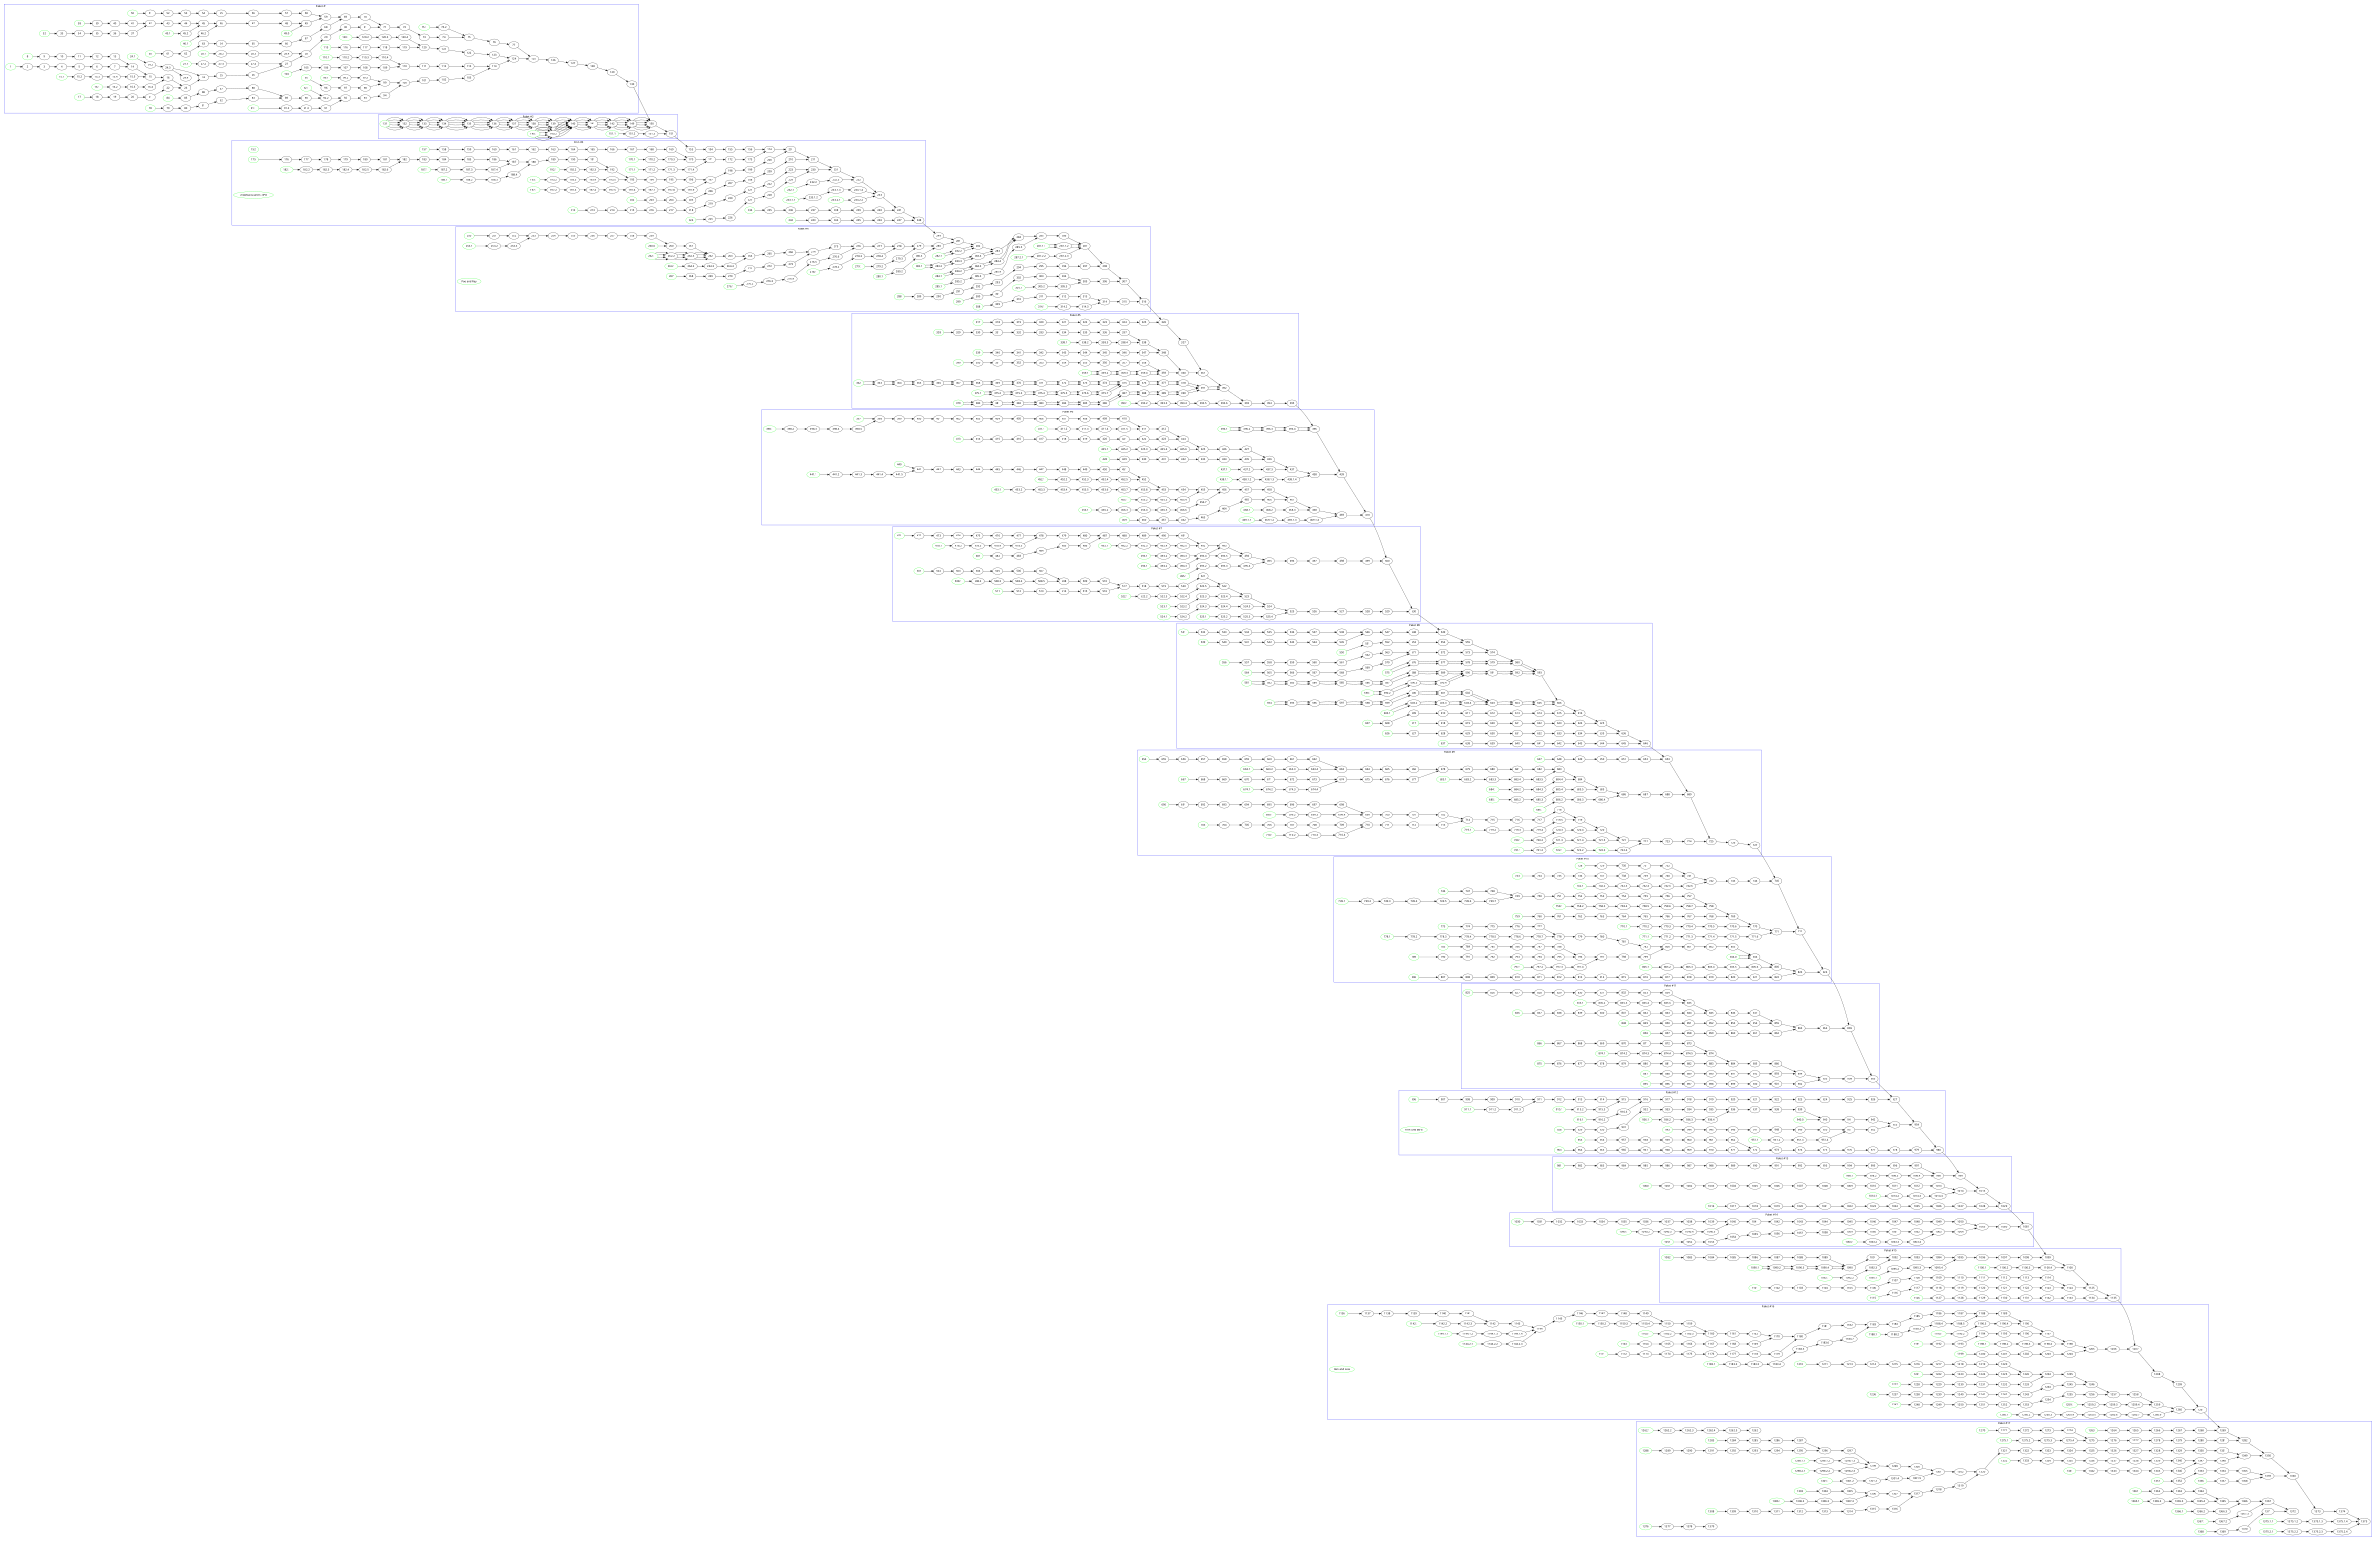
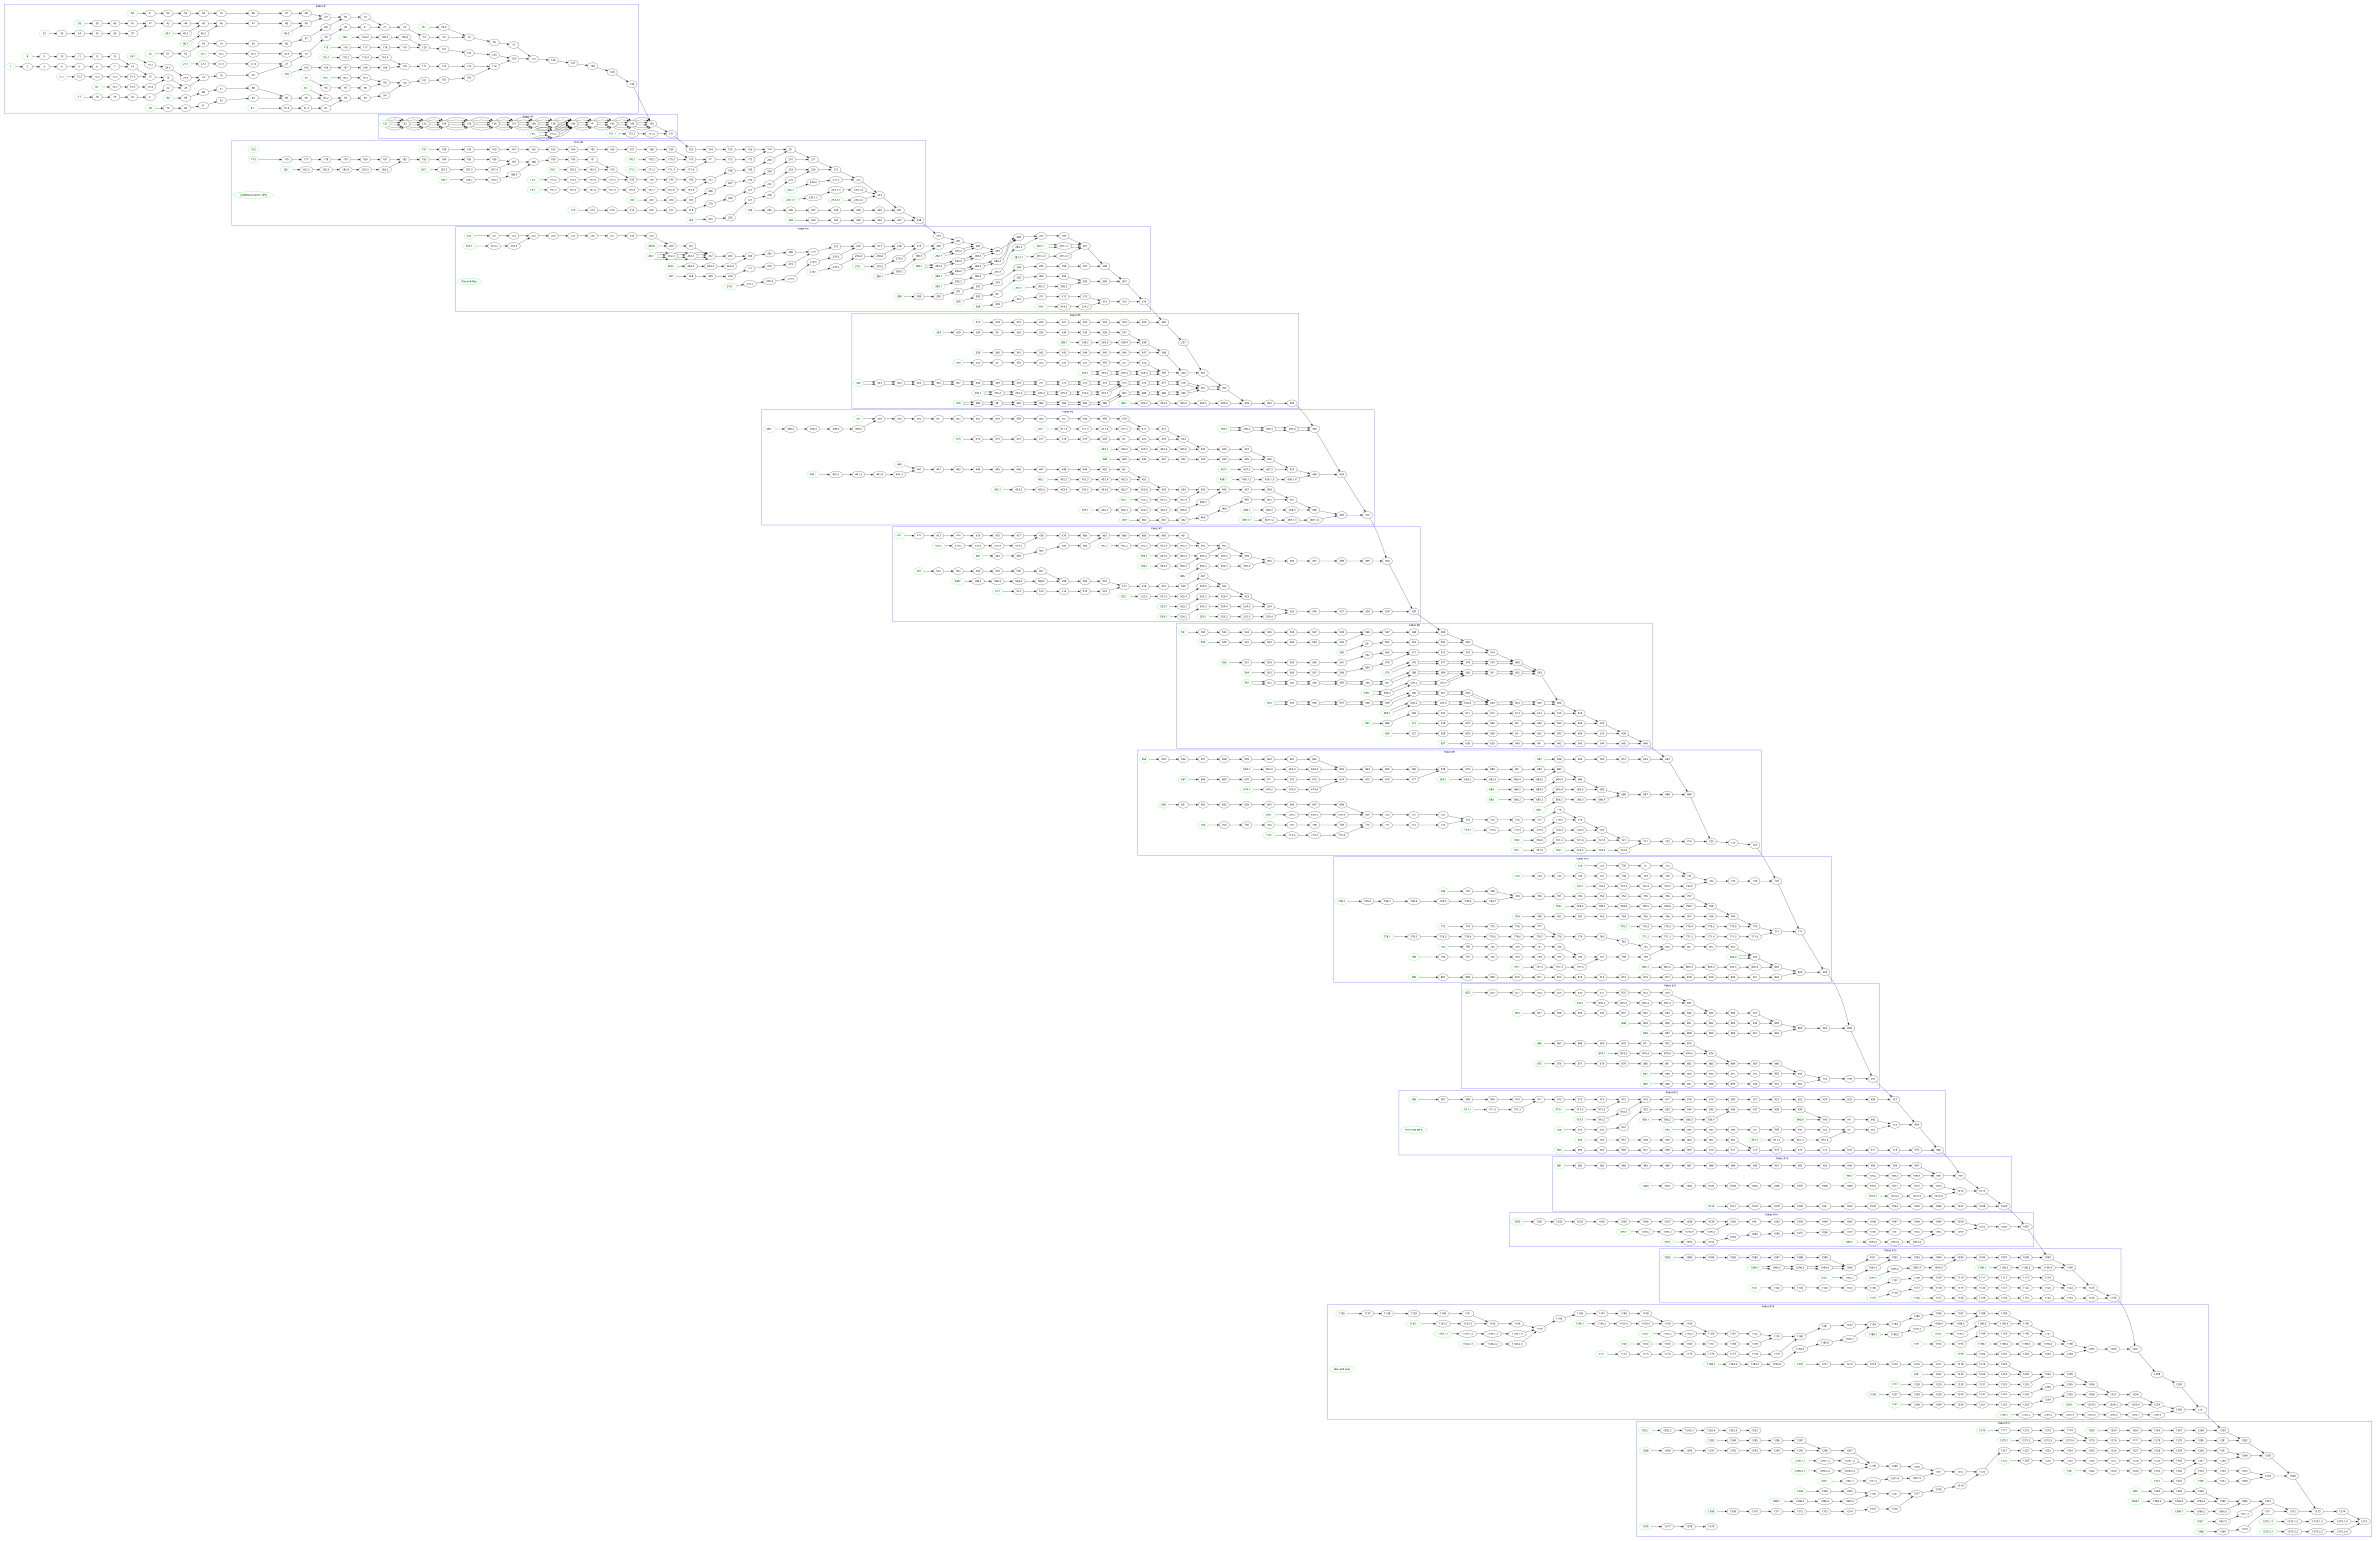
(186, 71) -> (194, 78)
none -> (2304, 1511)
